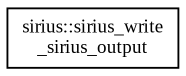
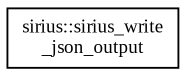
(93, 38) -> (93, 38)
